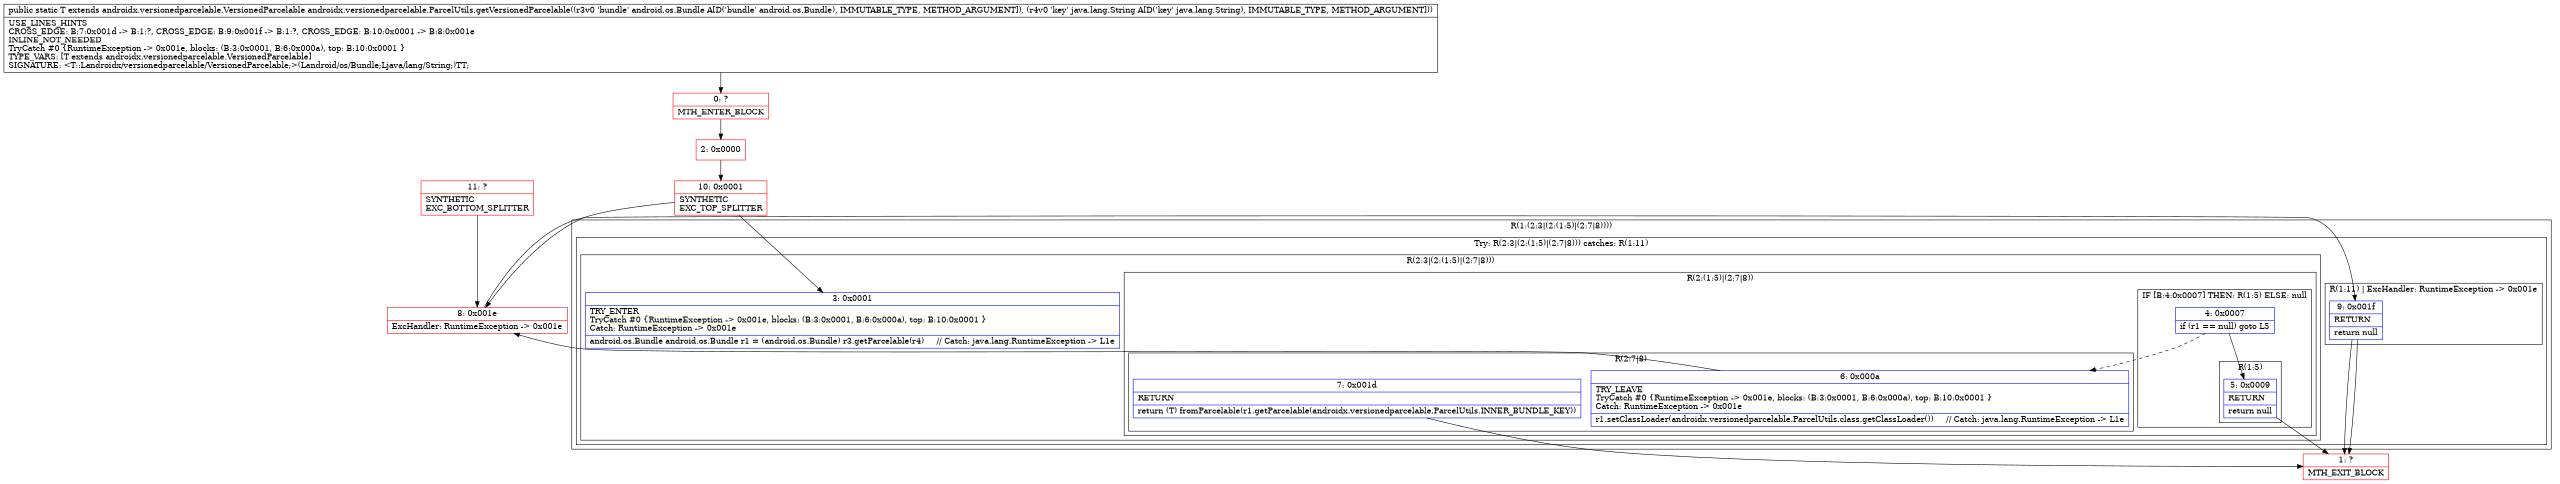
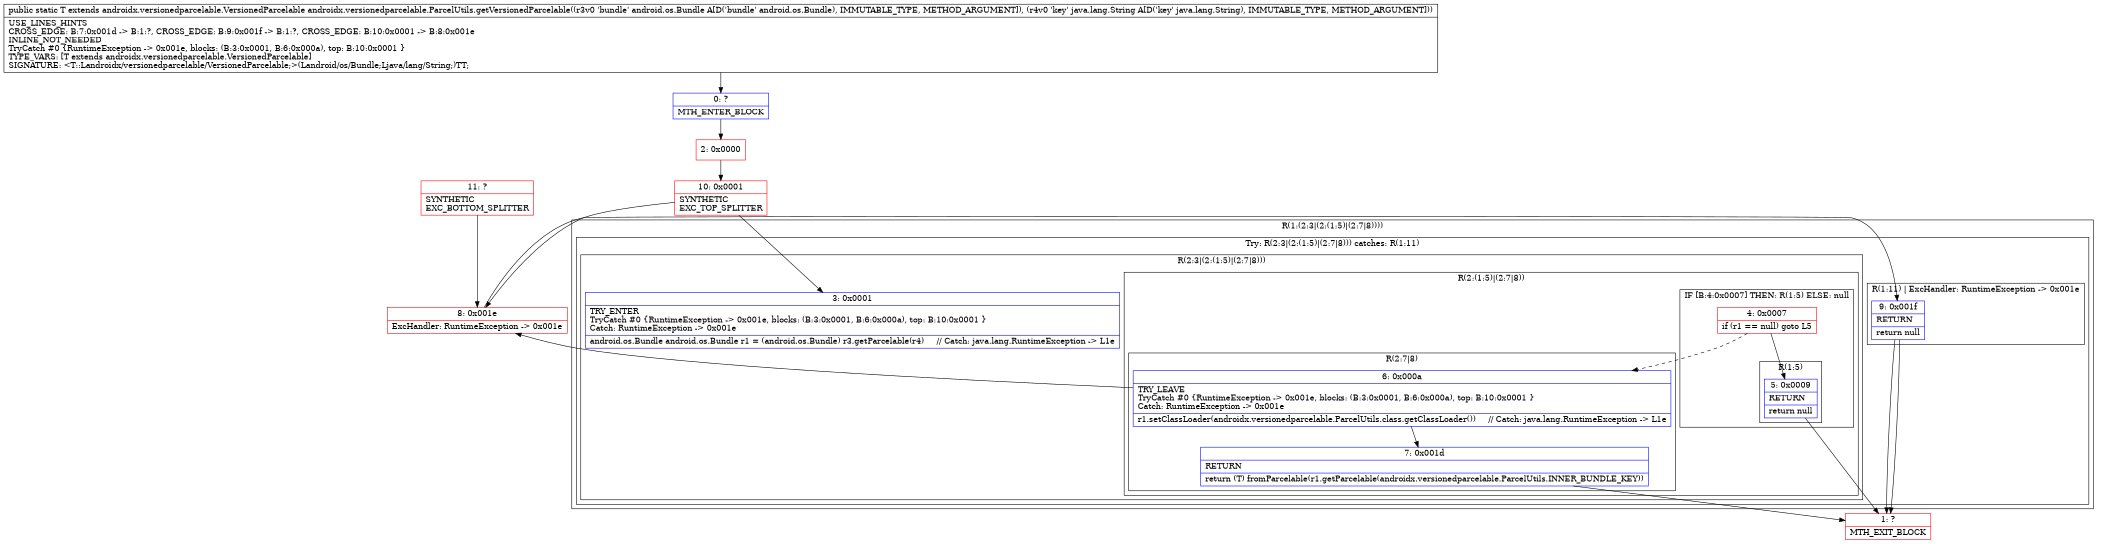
(721, 106) -> (721, 106)
(2225, 320) -> (1767, 320)
none -> (1414, 434)
